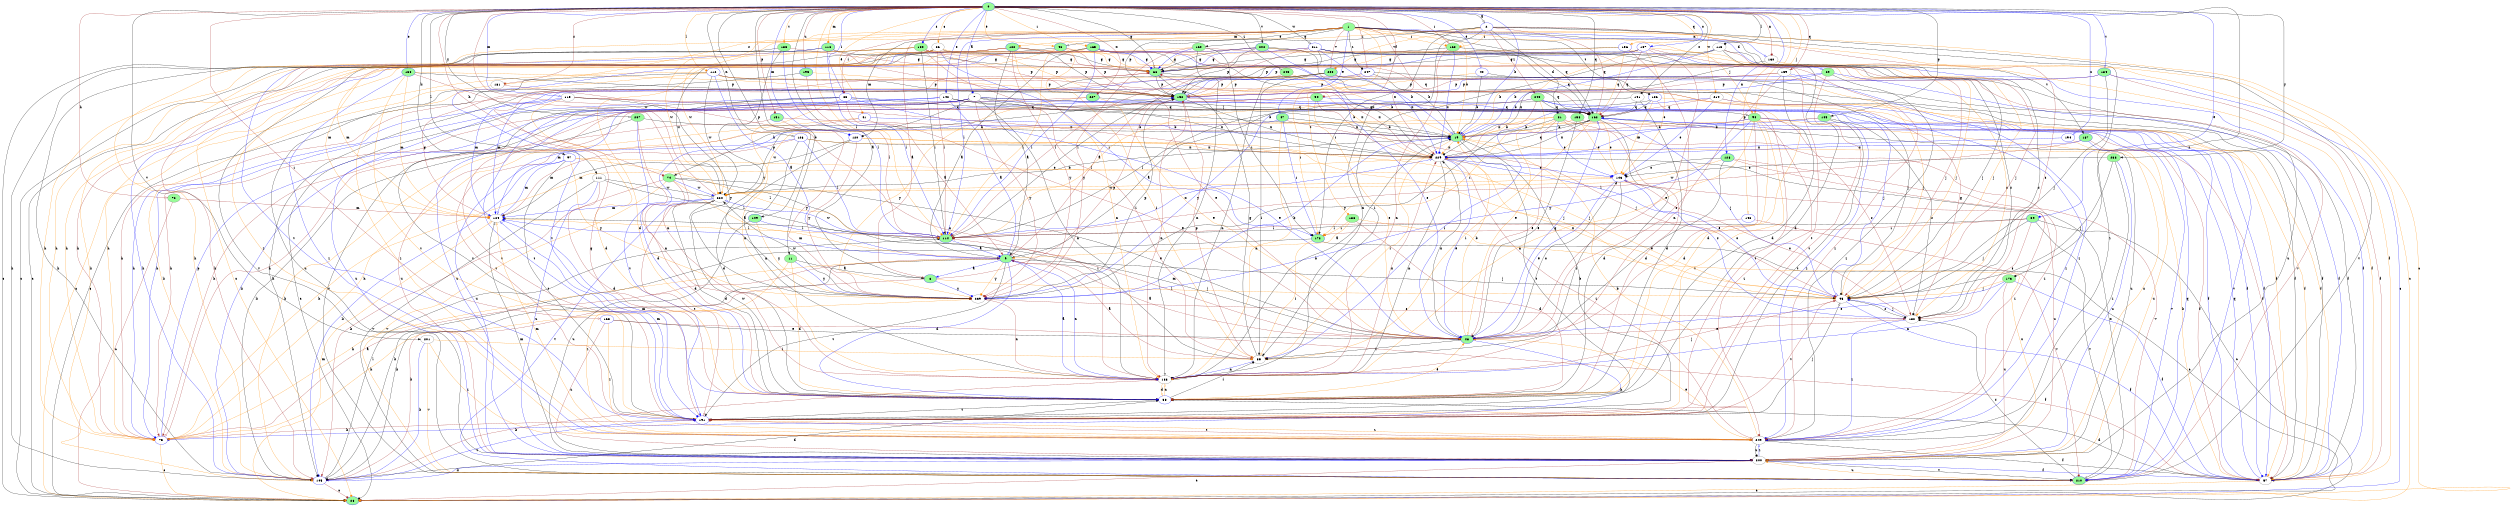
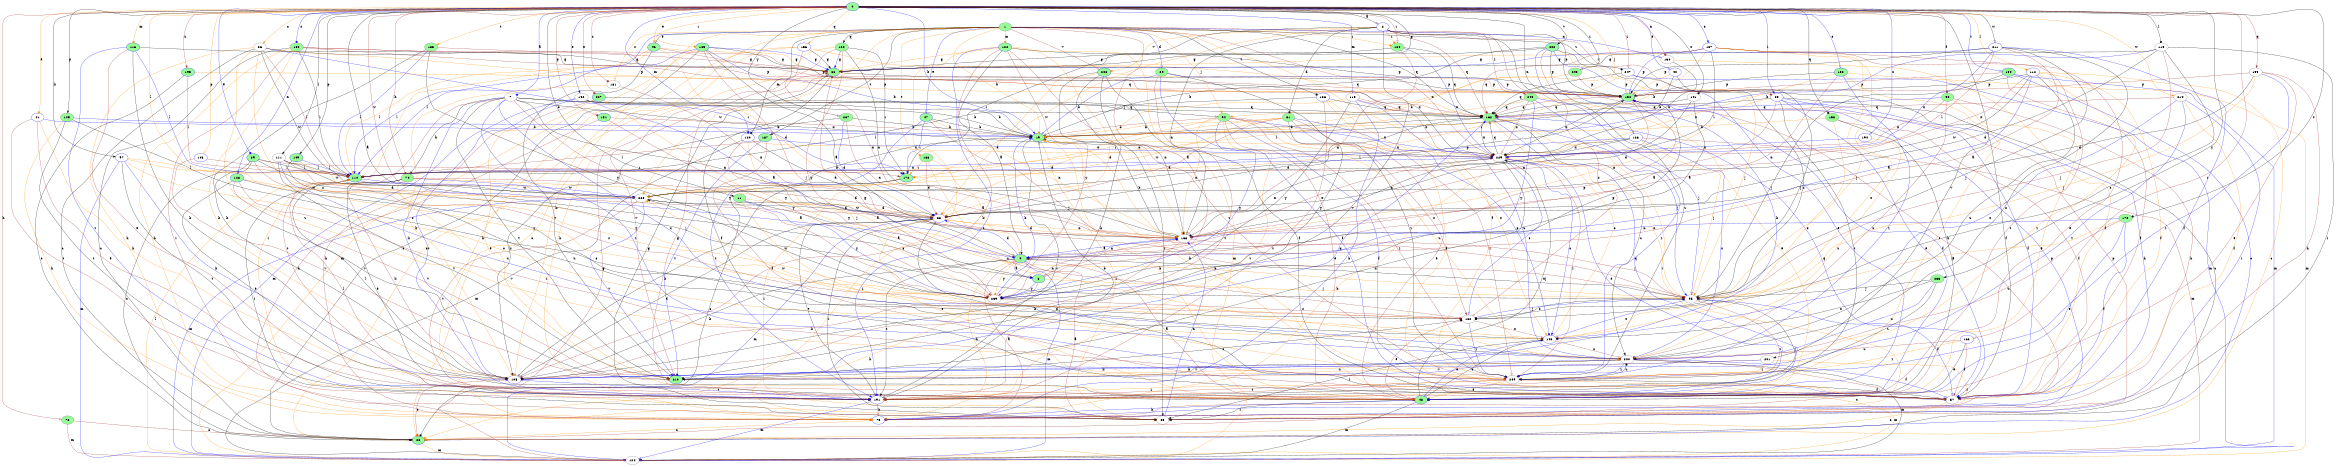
(1189, 193) -> (928, 166)
